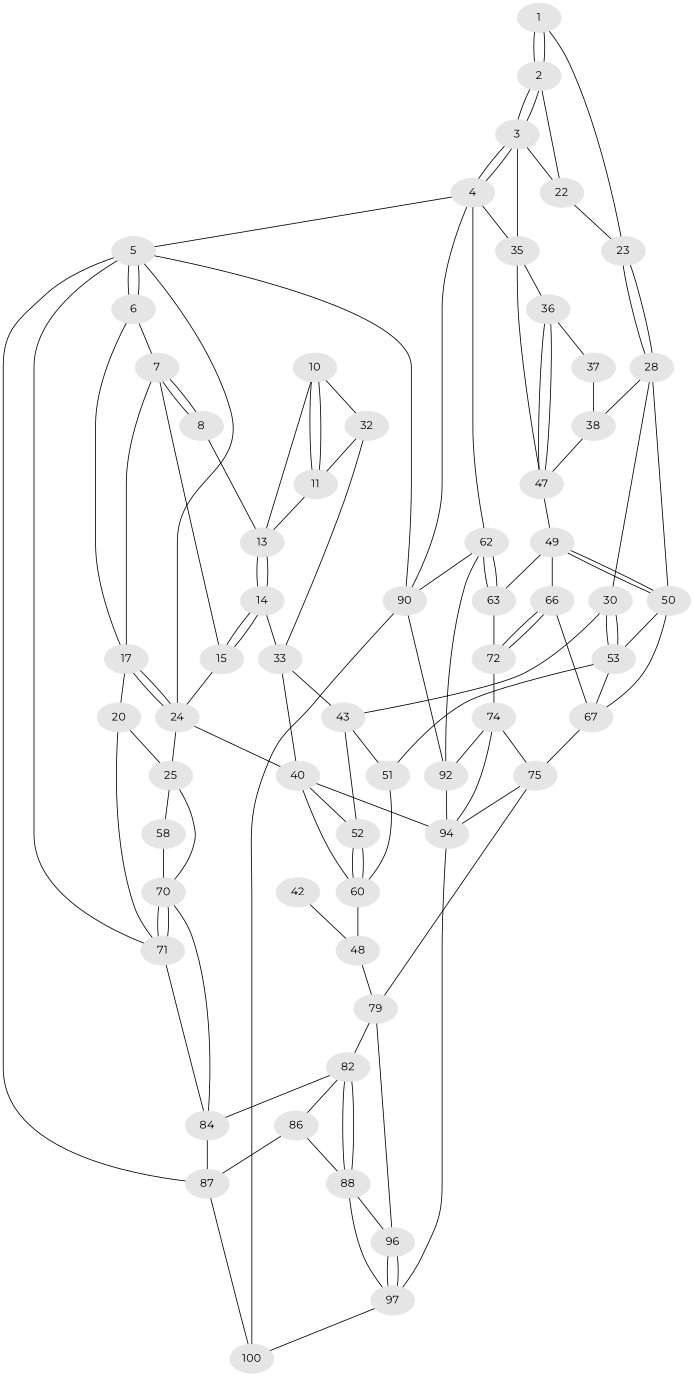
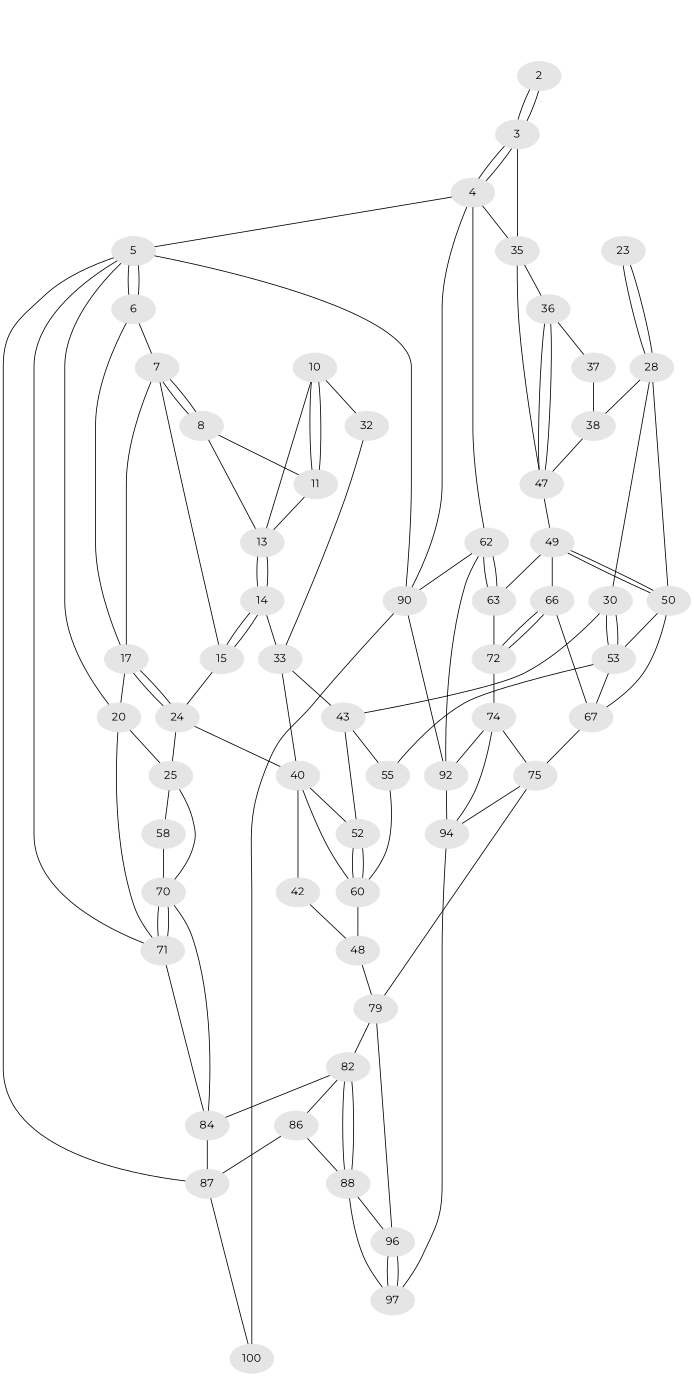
(539, 18) -> none
(562, 193) -> none
(341, 455) -> (259, 455)
(212, 473) -> (65, 481)
(388, 776) -> (388, 776)
(372, 805) -> (298, 834)
(322, 1330) -> none
